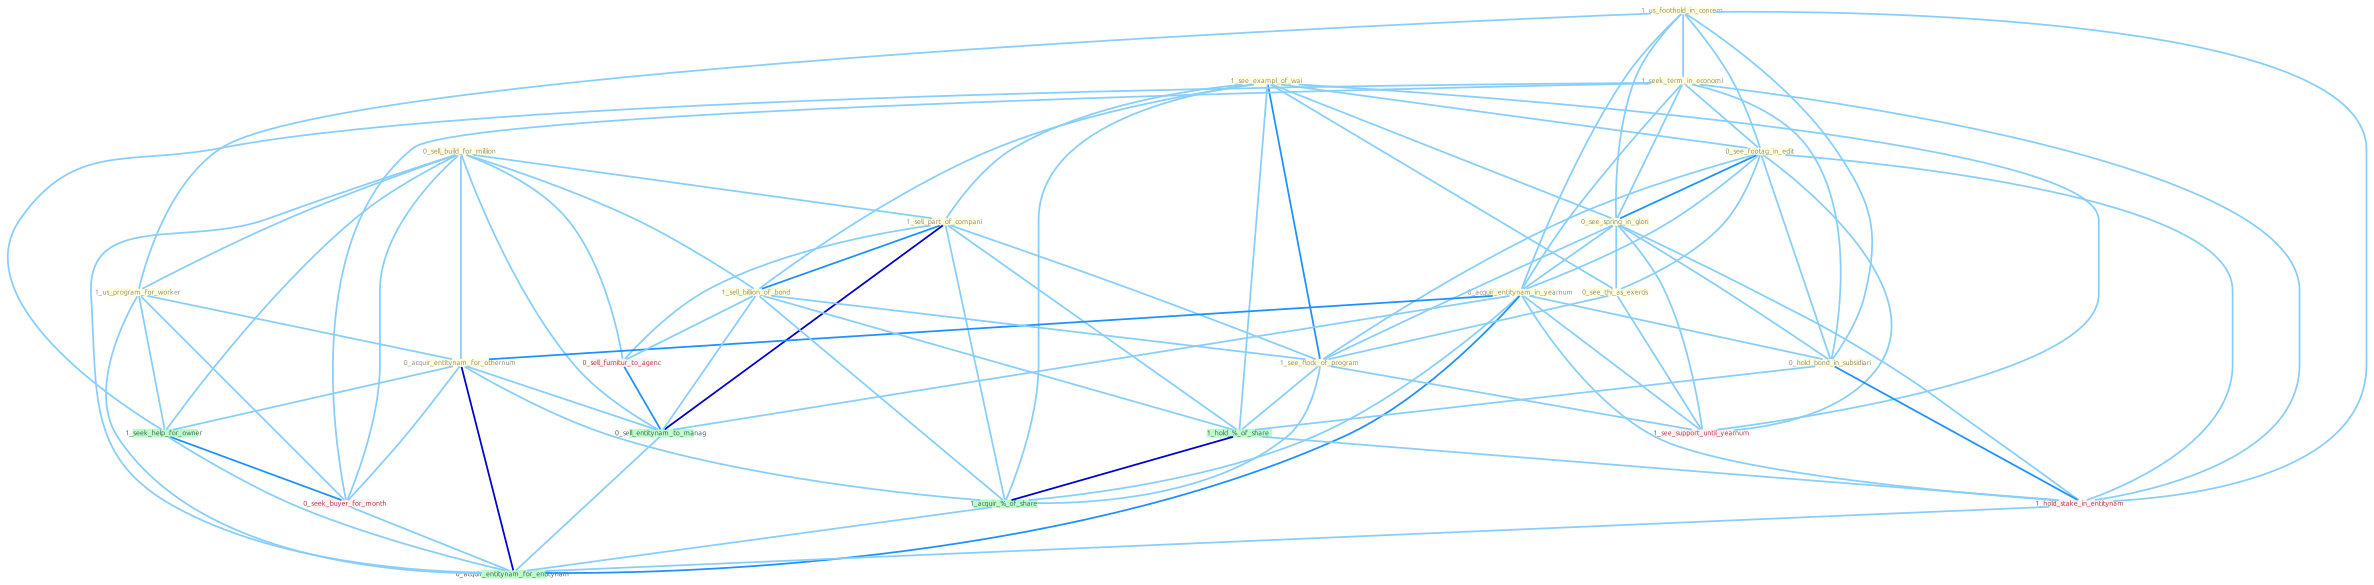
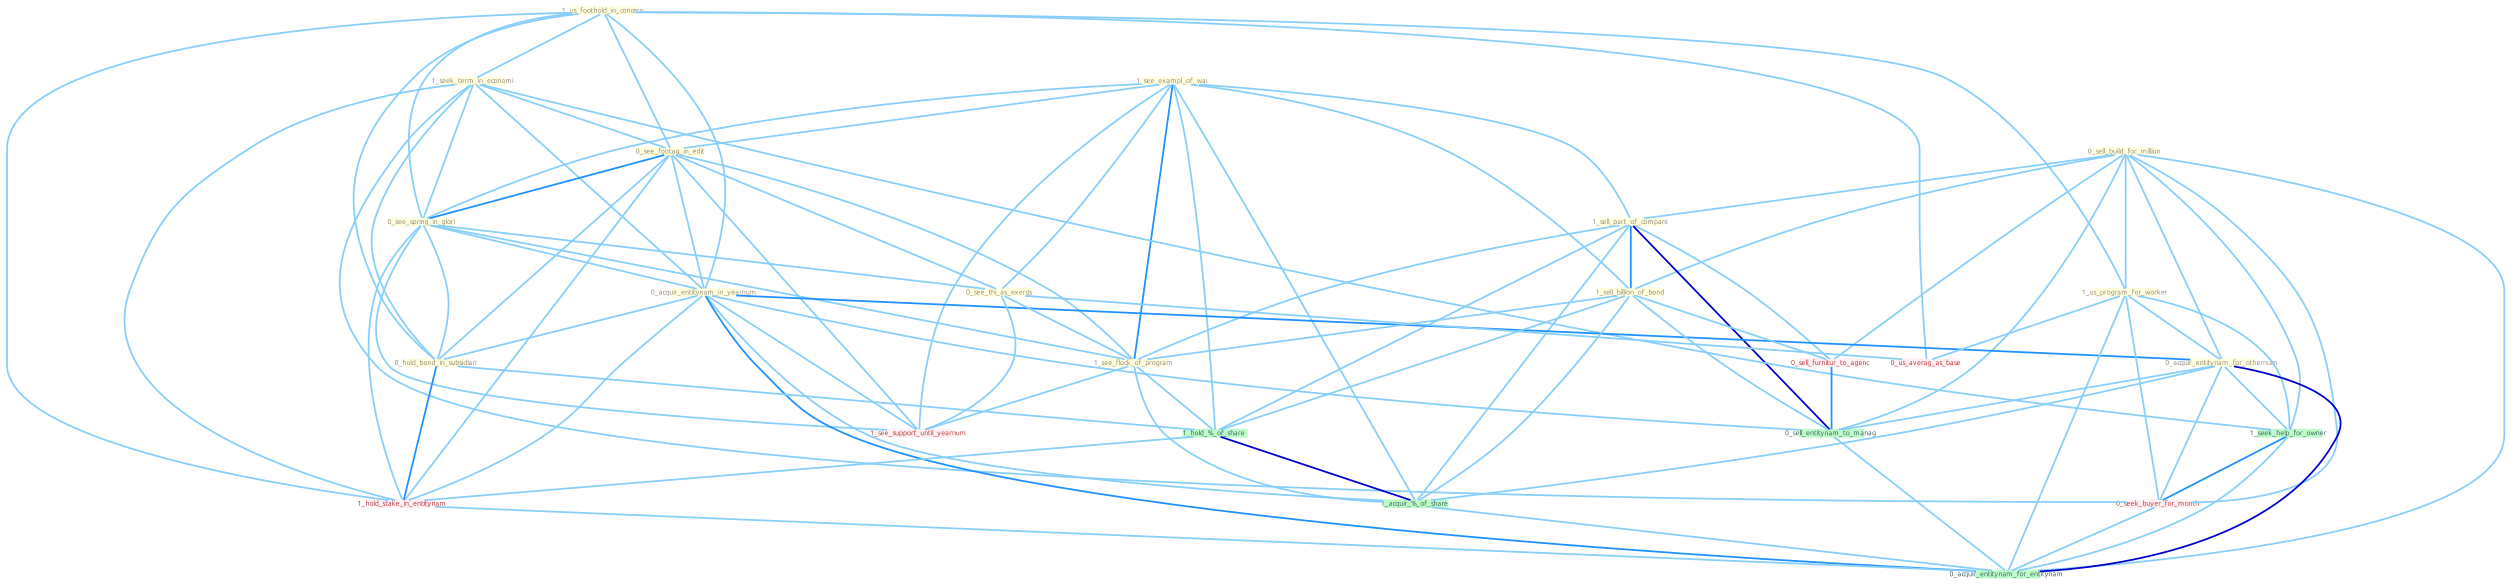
none -> (1927, 363)
